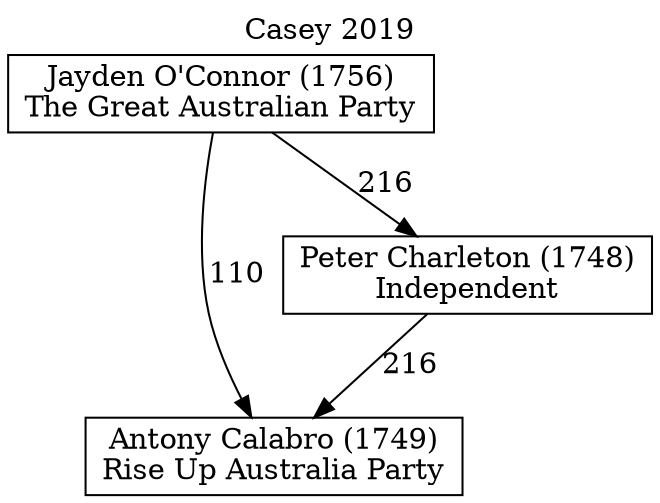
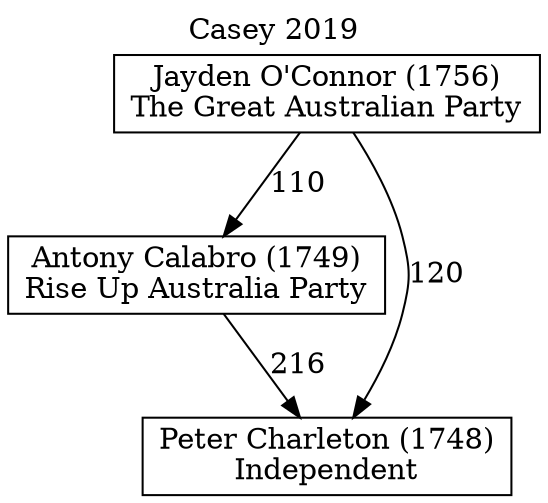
(386, 184) -> (437, 275)
(379, 359) -> (256, 357)
